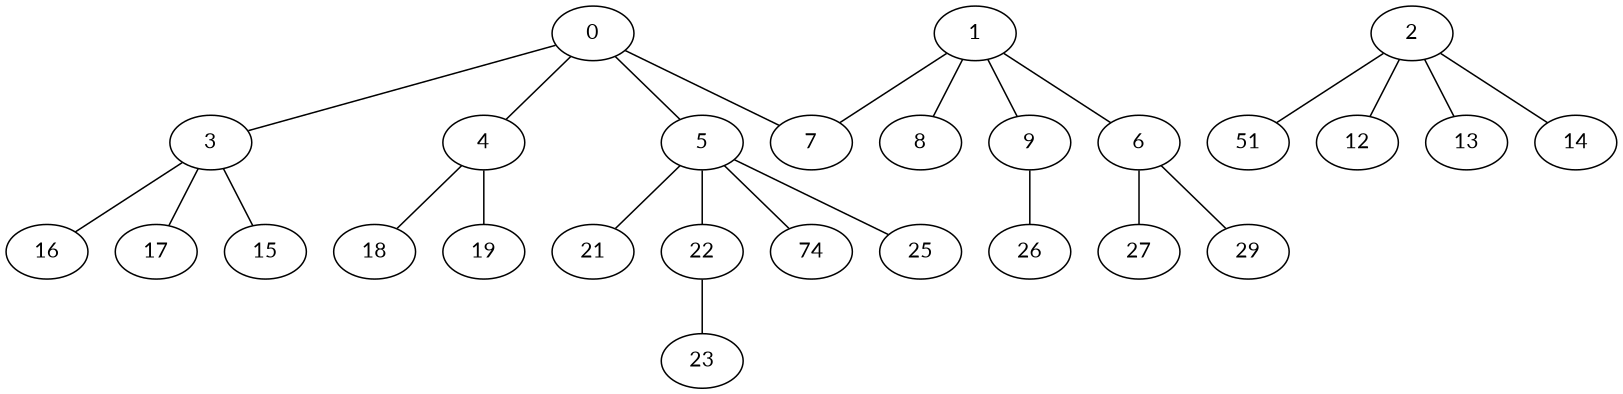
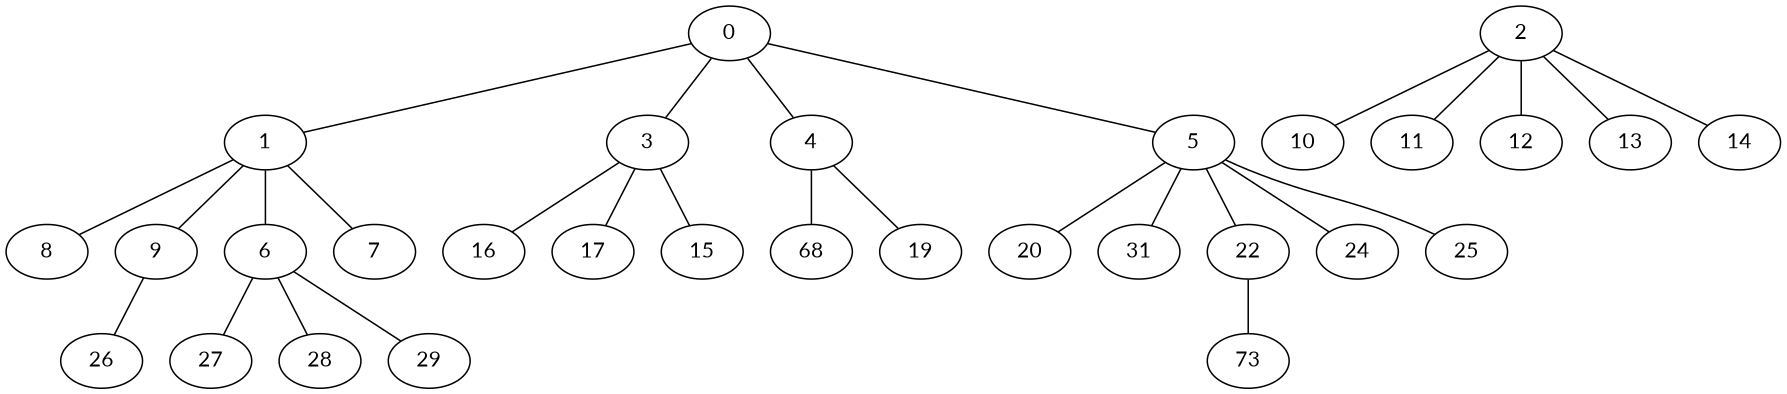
(702, 88) -> (497, 88)
(1248, 143) -> (1412, 143)
none -> (1303, 143)
(375, 252) -> (811, 252)
(593, 252) -> (1139, 252)
(811, 252) -> (1357, 252)
none -> (1030, 252)
none -> (320, 361)
(702, 361) -> (1248, 361)
